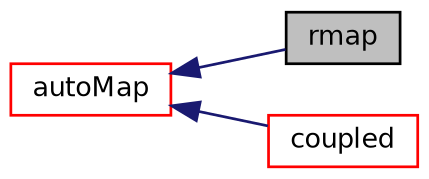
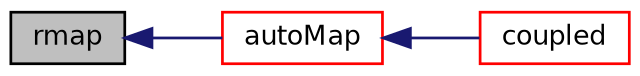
(242, 59) -> (187, 38)
